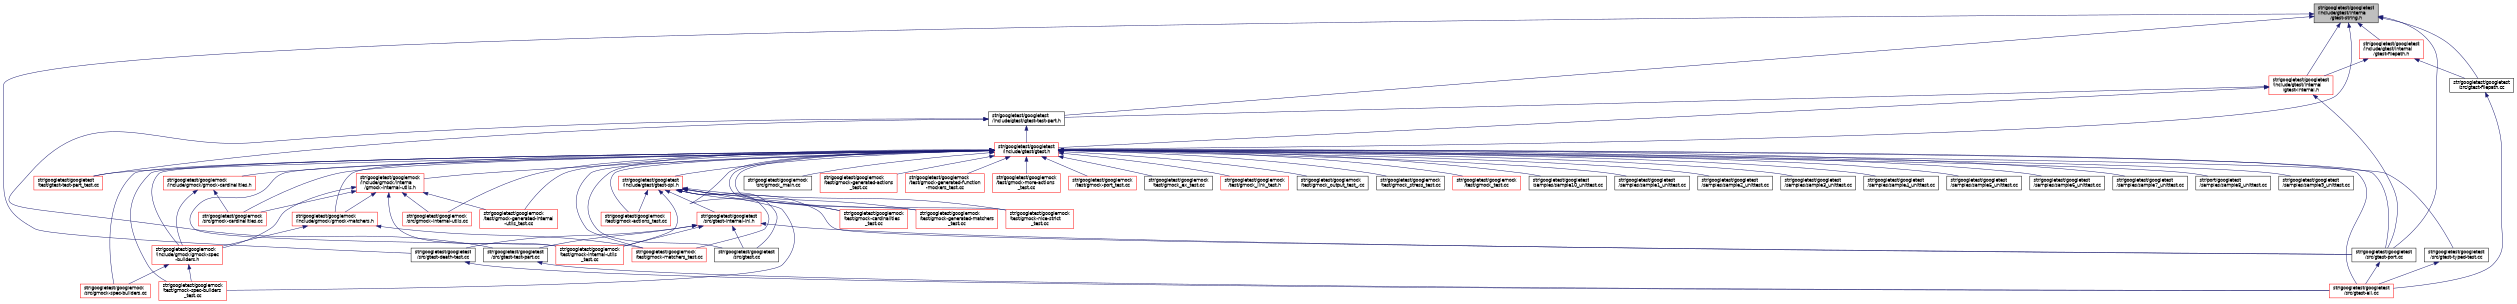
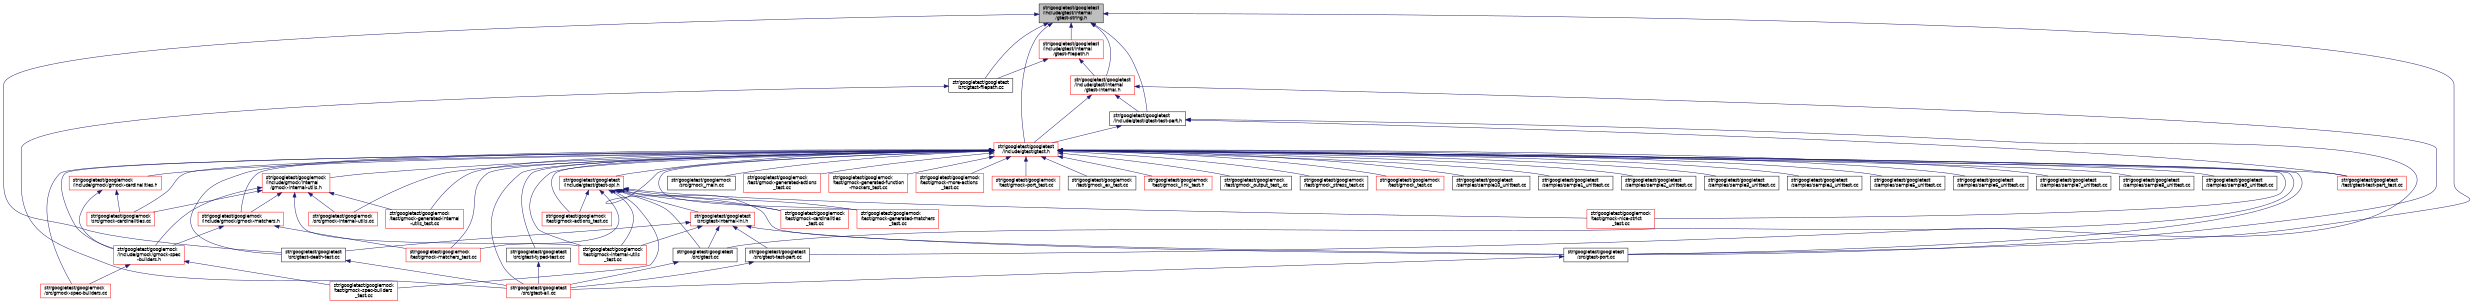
(507, 157) -> (526, 154)
(2233, 183) -> (2157, 183)
none -> (622, 274)
